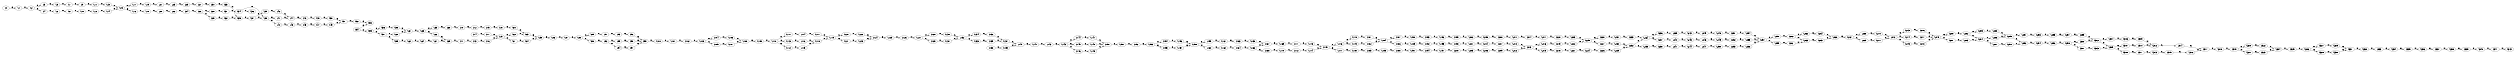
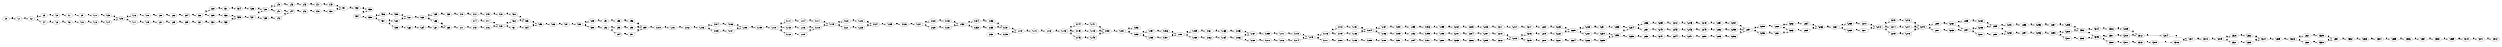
(253, 7) -> (258, 9)
(1143, 45) -> (1128, 33)
